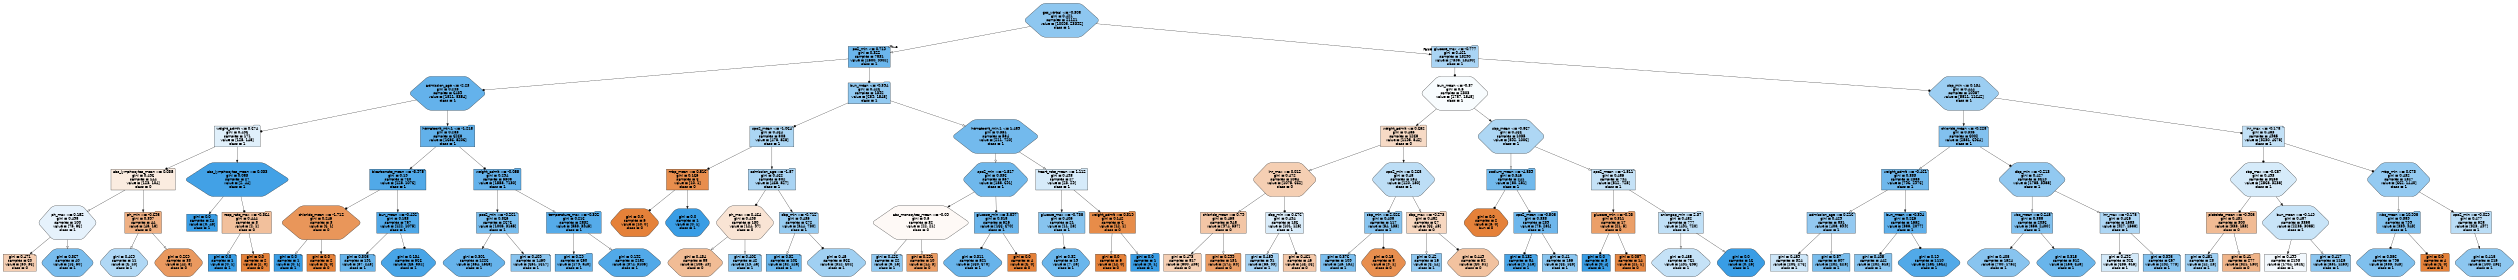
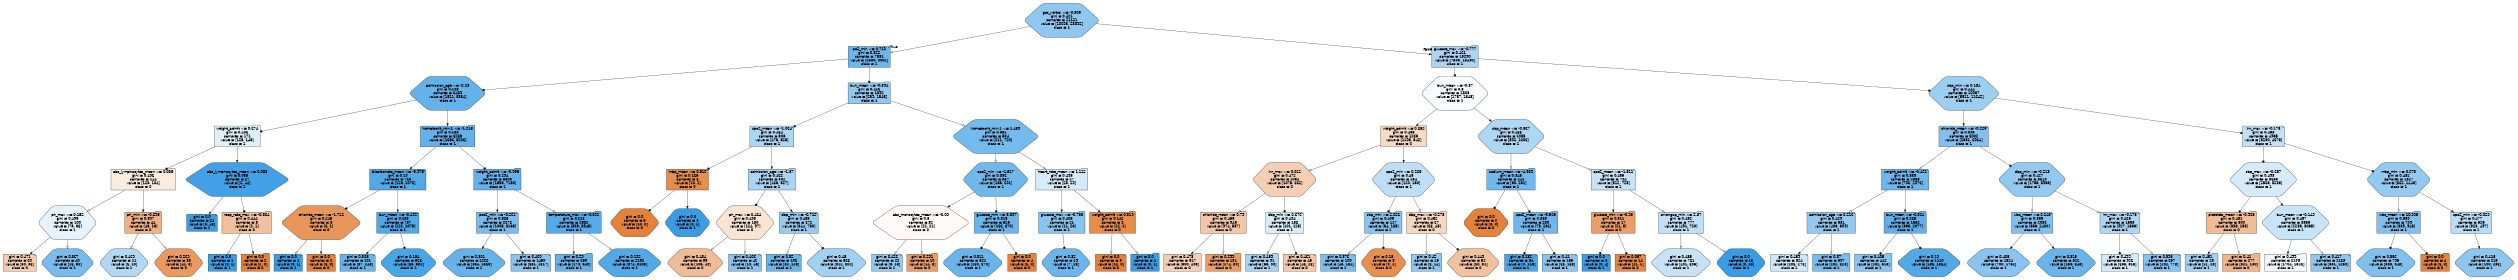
(1486, 223) -> (1486, 223)
